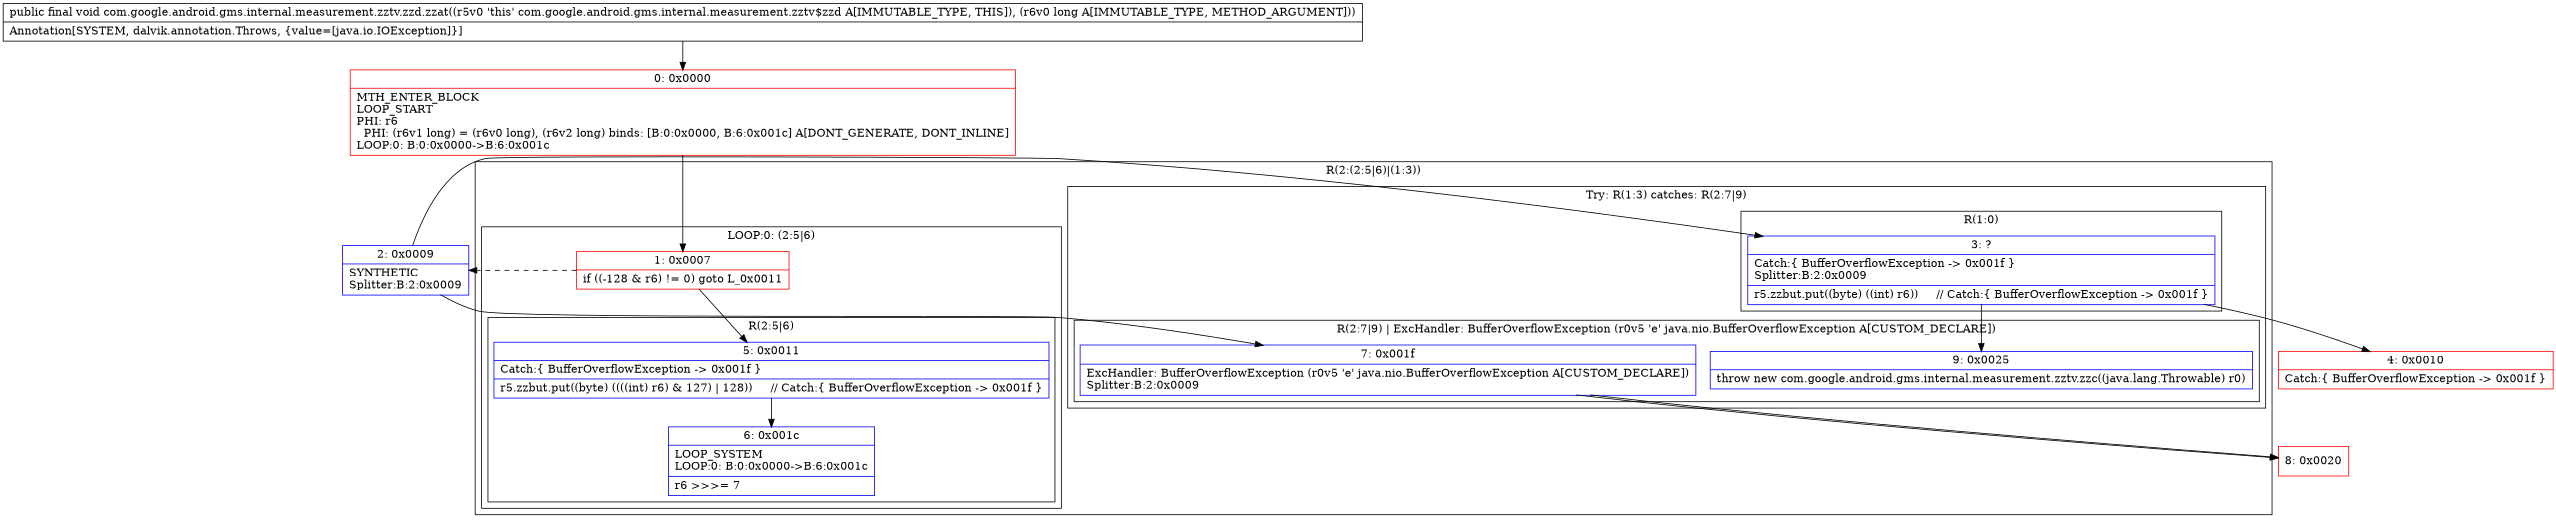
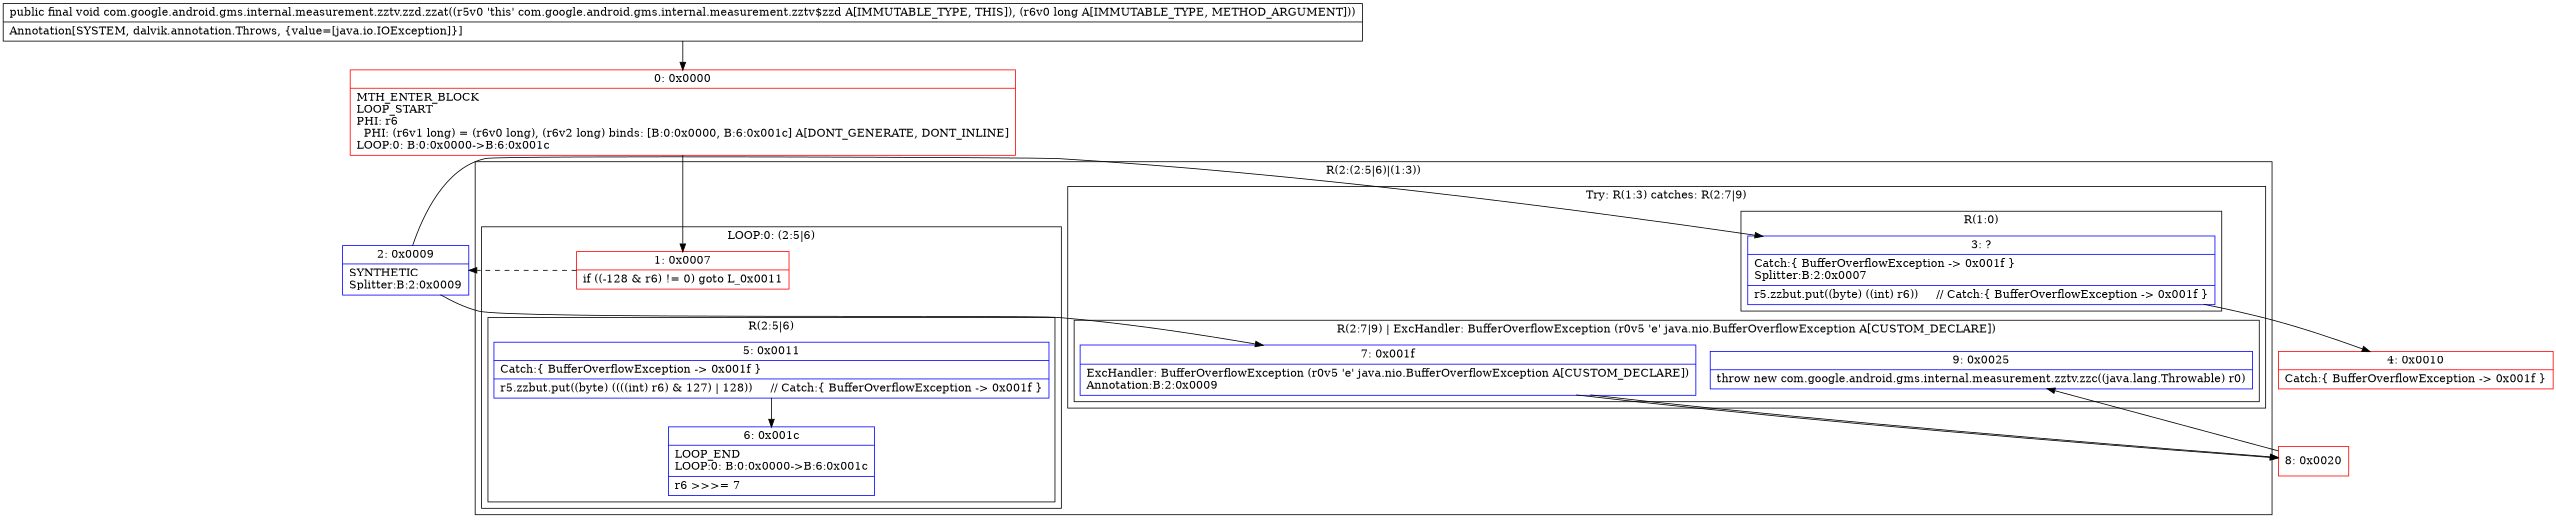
(1811, 276) -> (1811, 276)
(718, 310) -> none
(1981, 326) -> (2167, 421)
(1143, 385) -> (1152, 385)
(719, 454) -> (708, 454)
